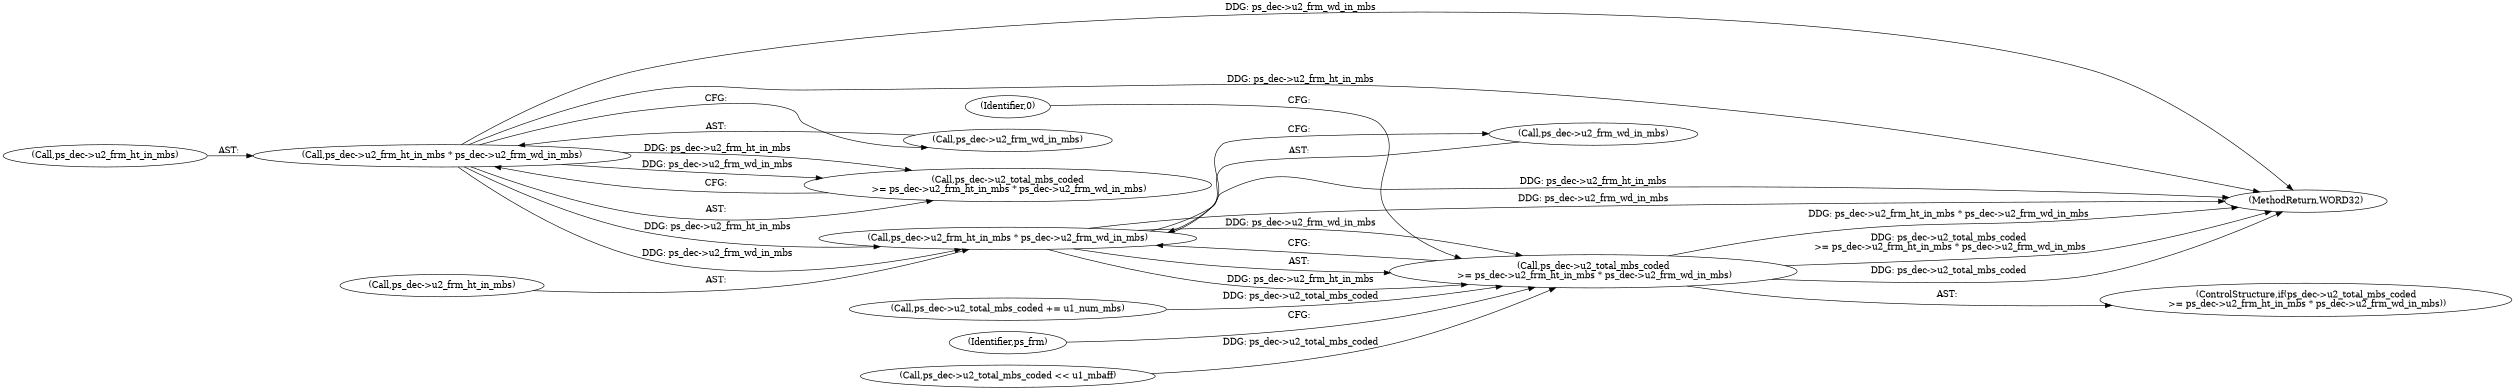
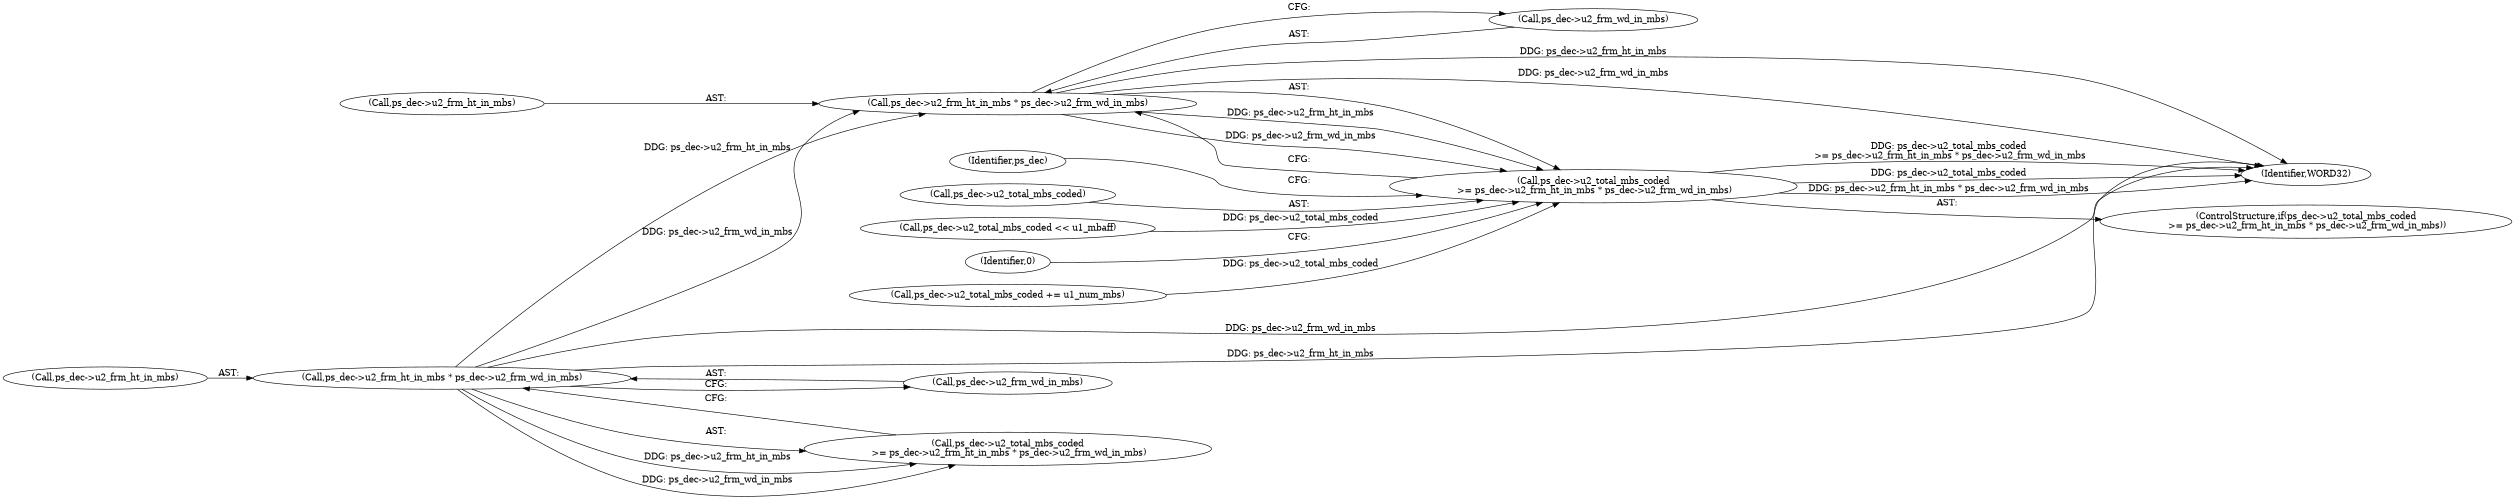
none -> (1008, 195)
(2306, 201) -> (2306, 174)
(1008, 343) -> (1008, 161)
